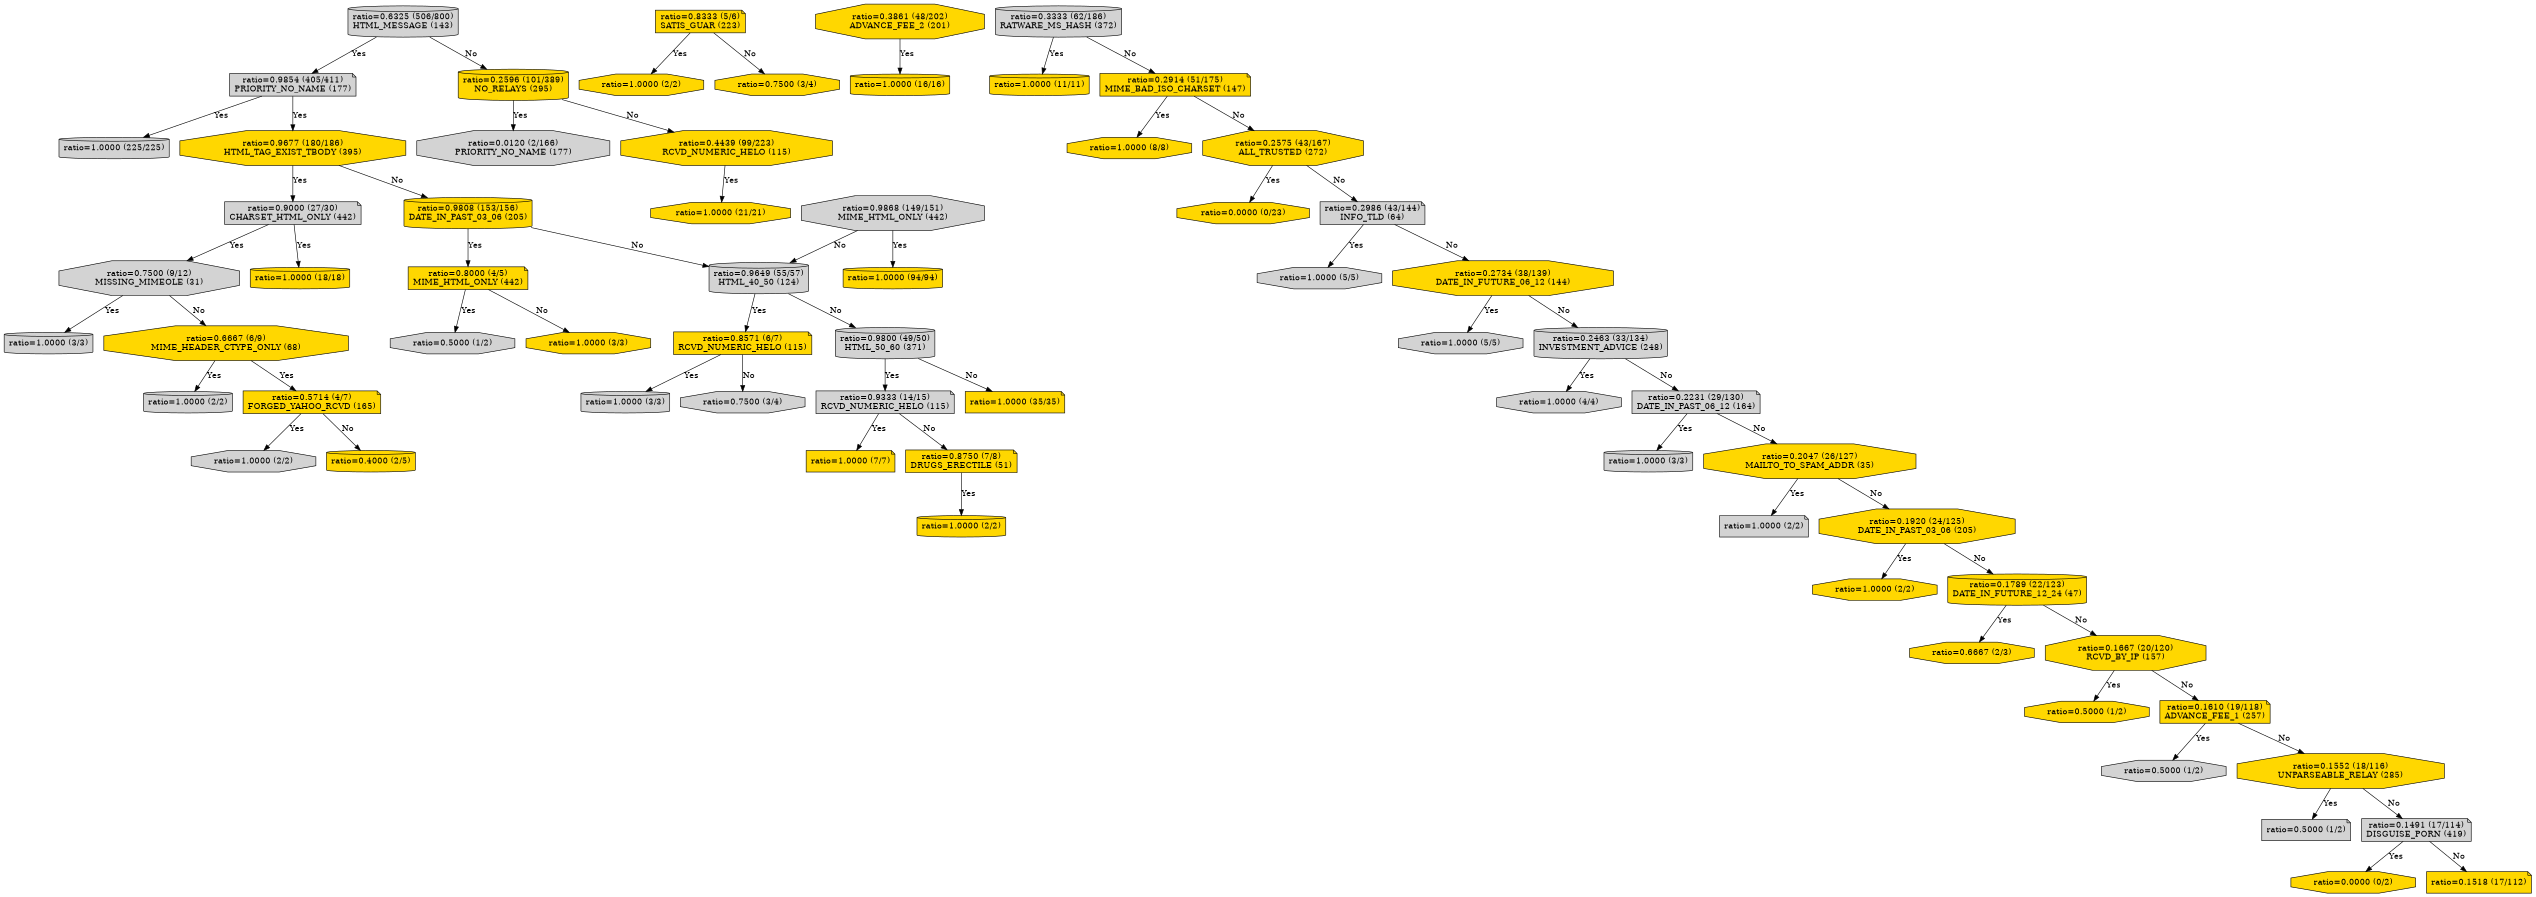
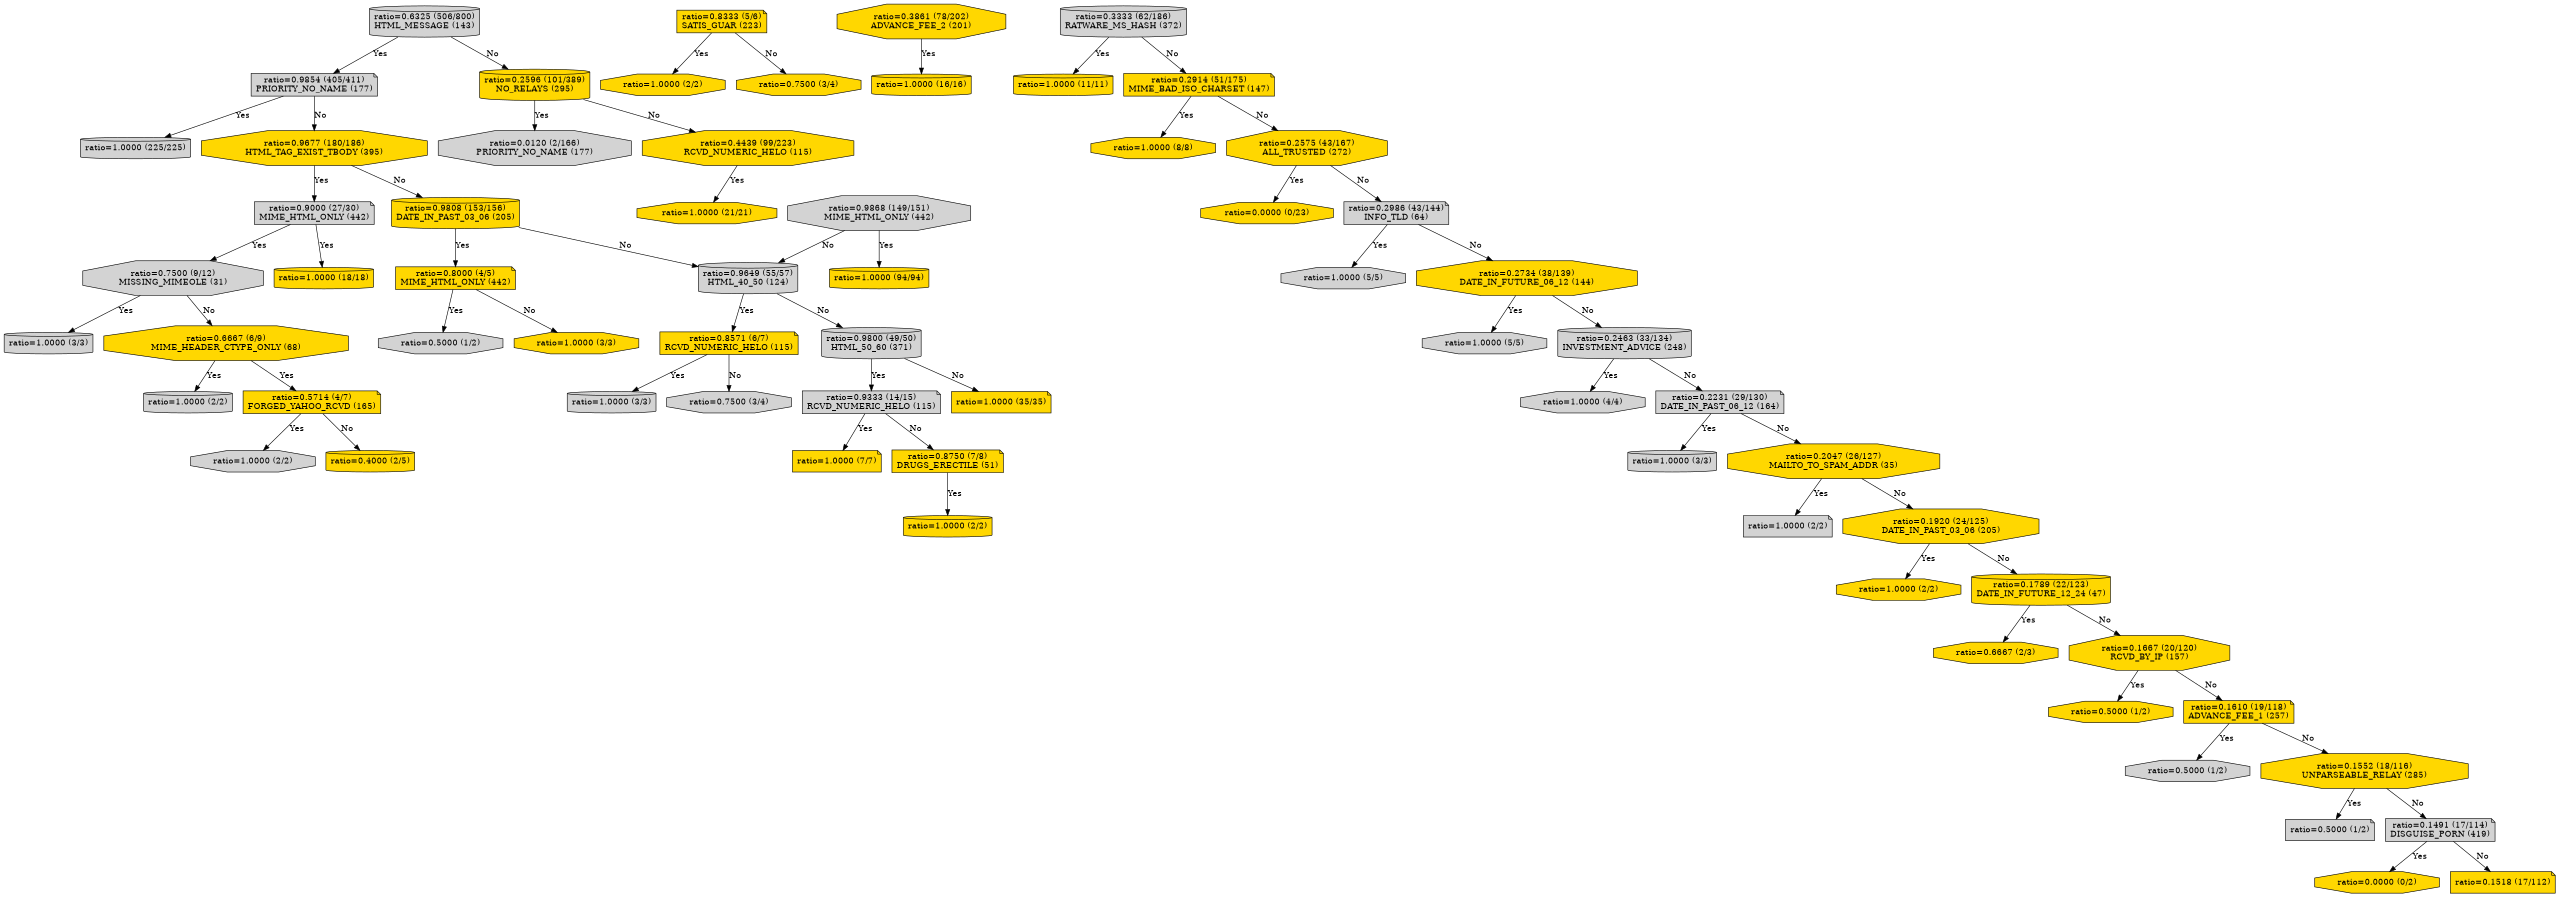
(900, 22) -> (921, 22)
(300, 116) -> (321, 116)
(293, 213) -> (314, 213)
